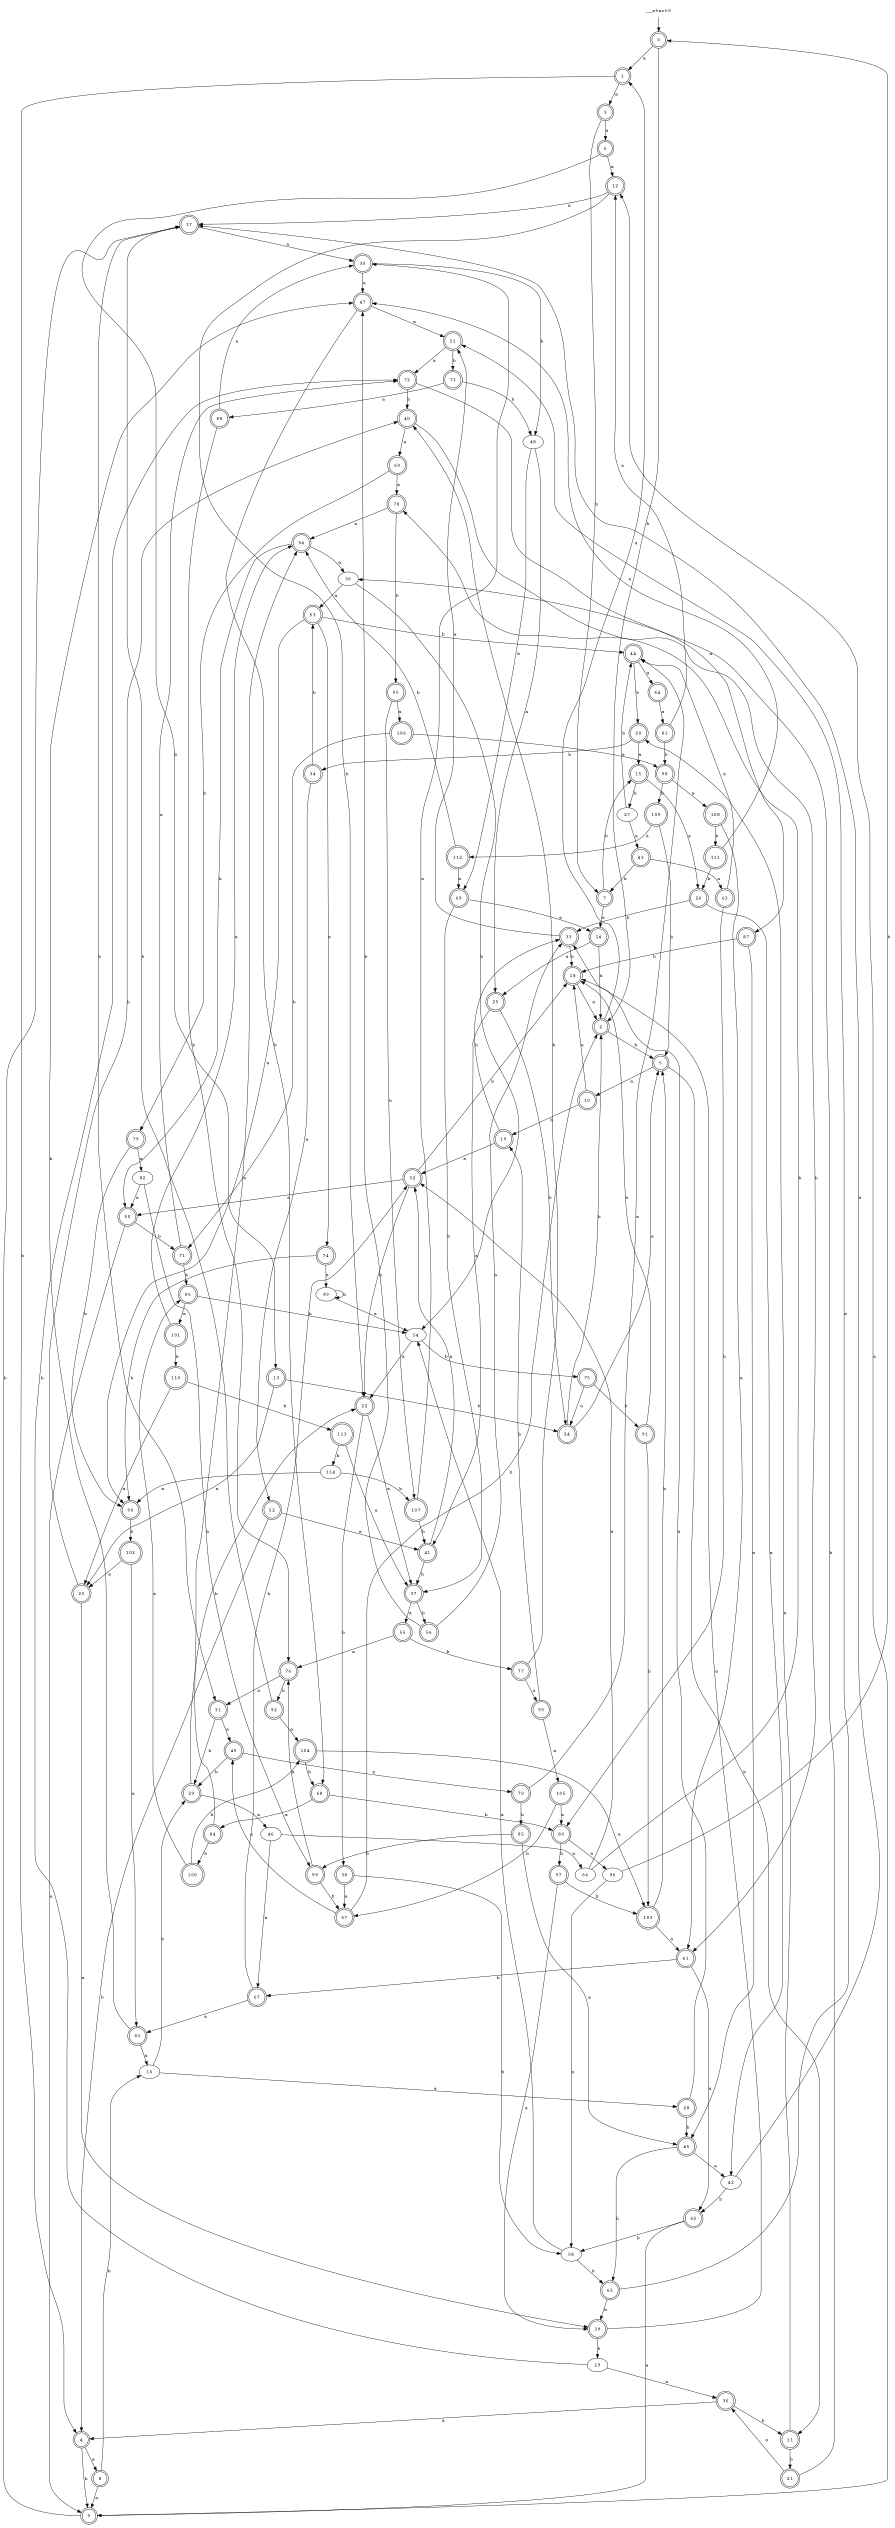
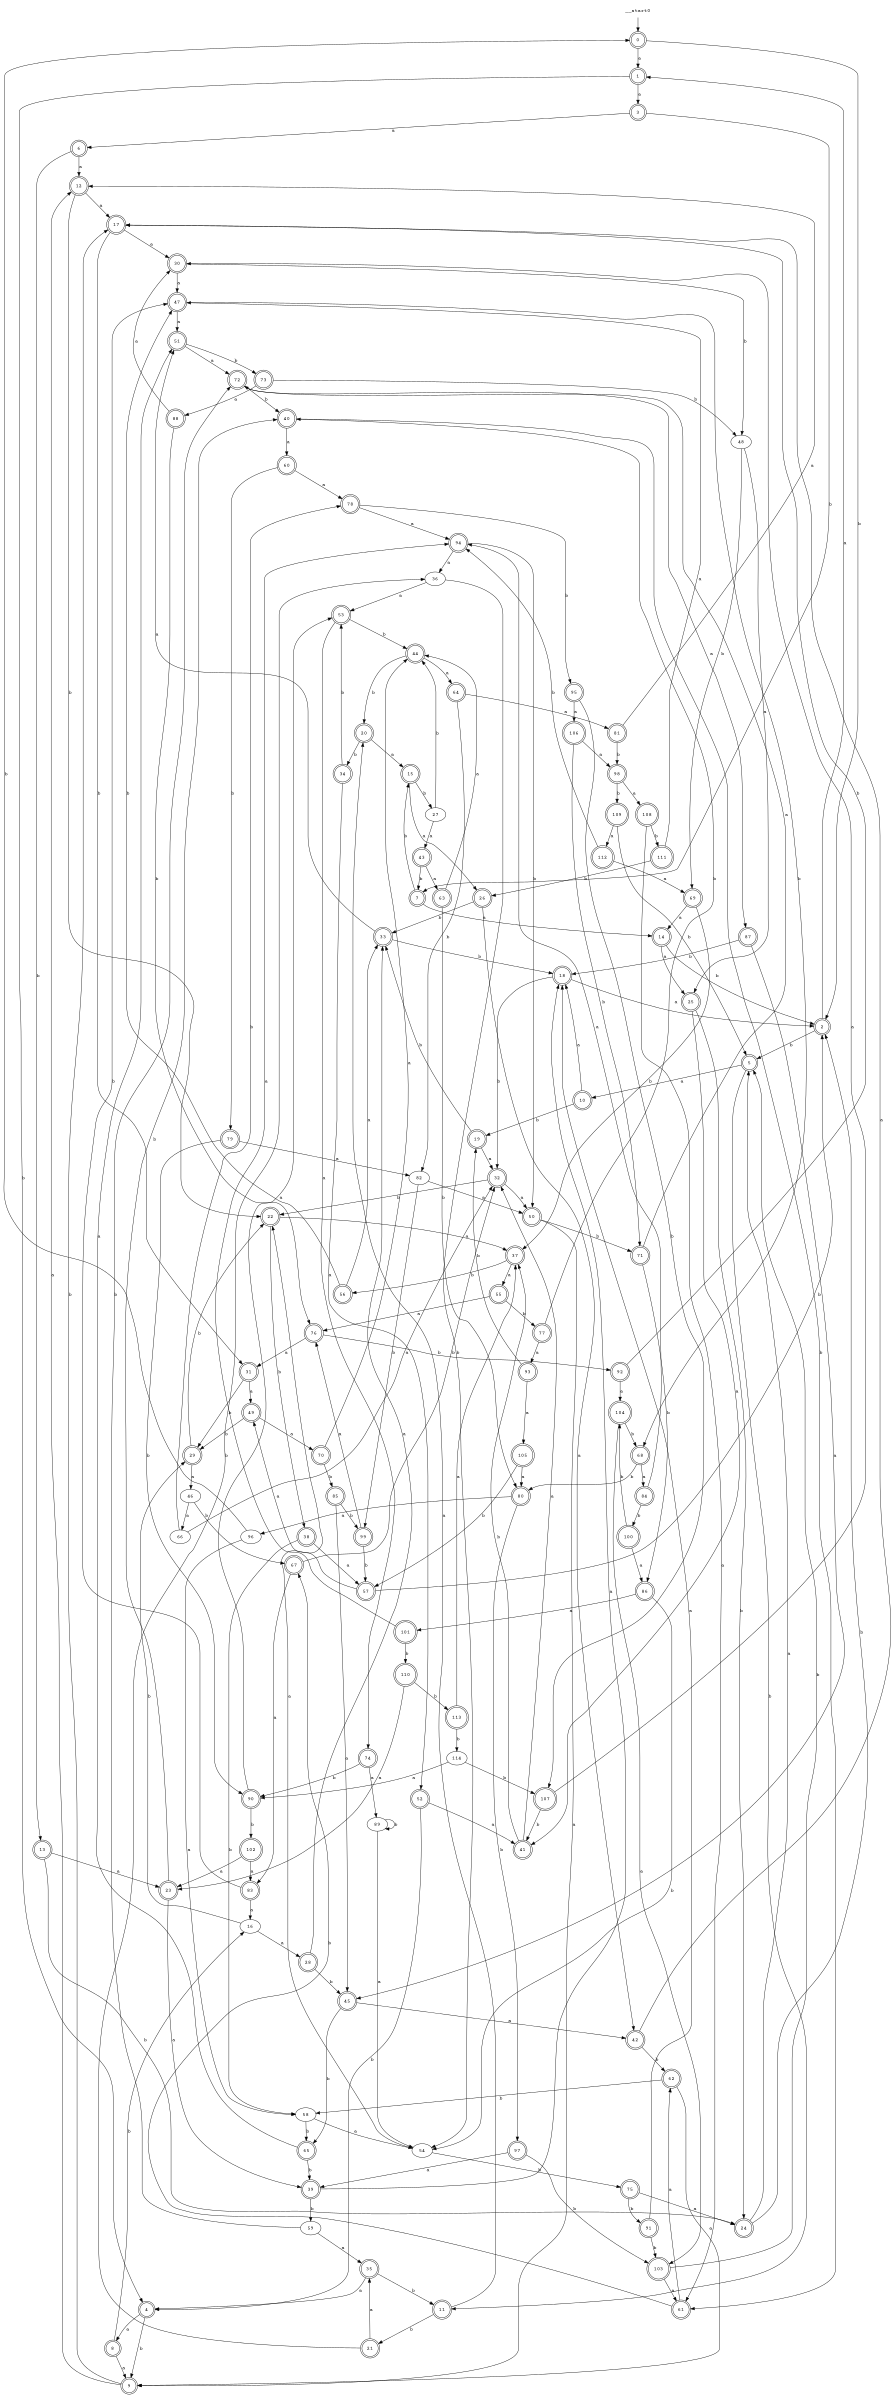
none -> (448, 924)
(491, 1078) -> (497, 1054)
(261, 1082) -> (251, 1225)
(731, 2182) -> (635, 2040)
